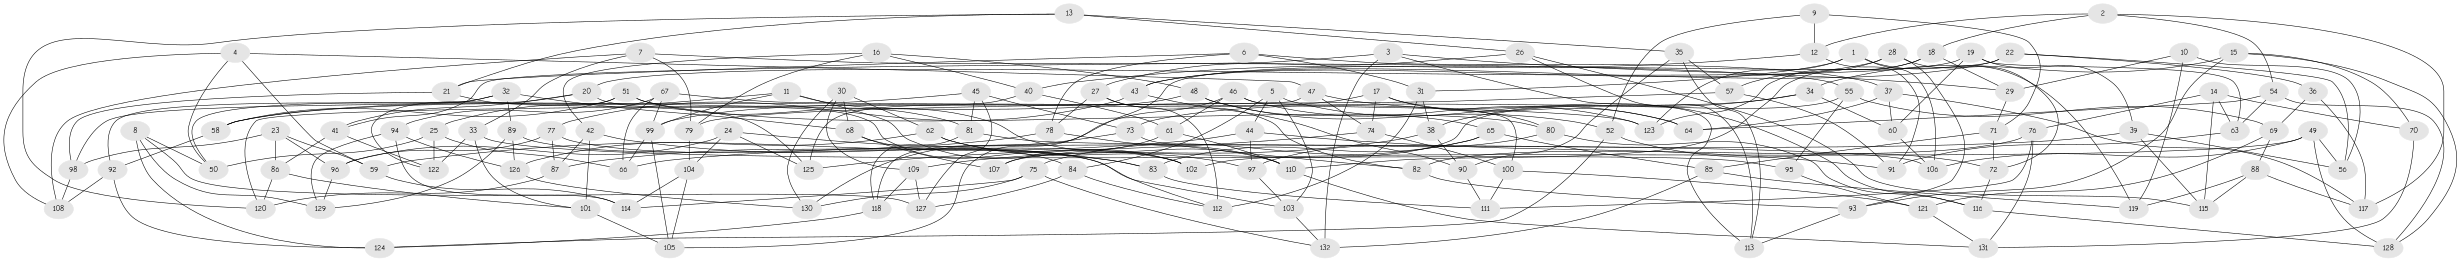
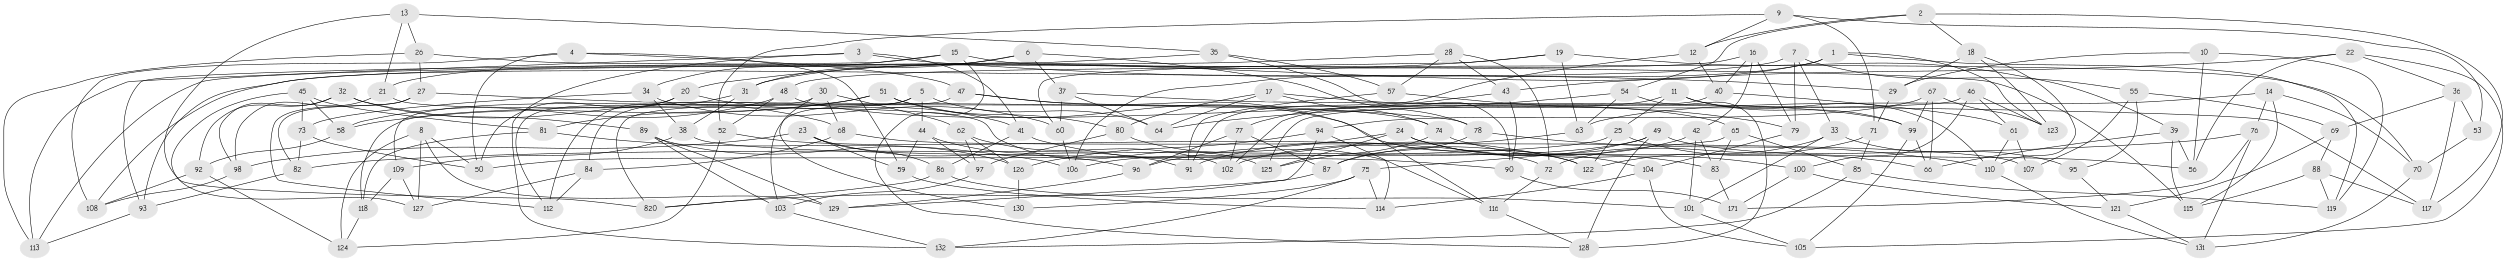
none -> (2477, 131)
(961, 146) -> (381, 154)
(261, 209) -> (651, 209)
(1485, 209) -> (1733, 209)
